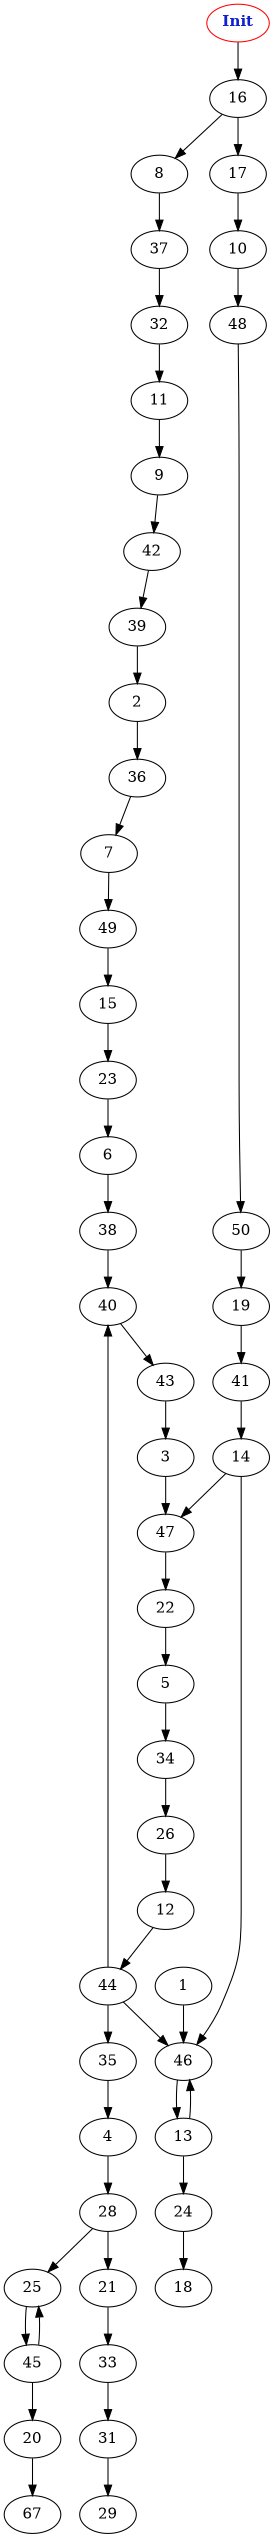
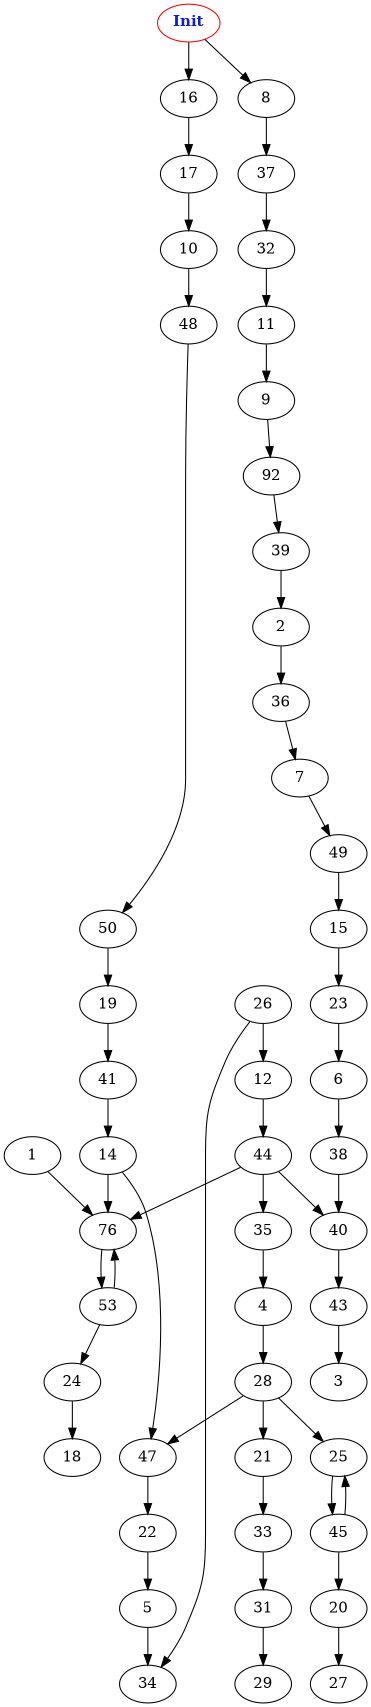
(203, 133) -> (224, 57)
(152, 552) -> (272, 476)
(166, 1490) -> (213, 1415)
(166, 1792) -> (206, 1339)
(184, 2062) -> (108, 1231)
(184, 2137) -> (108, 1307)
(33, 2515) -> (339, 1684)
